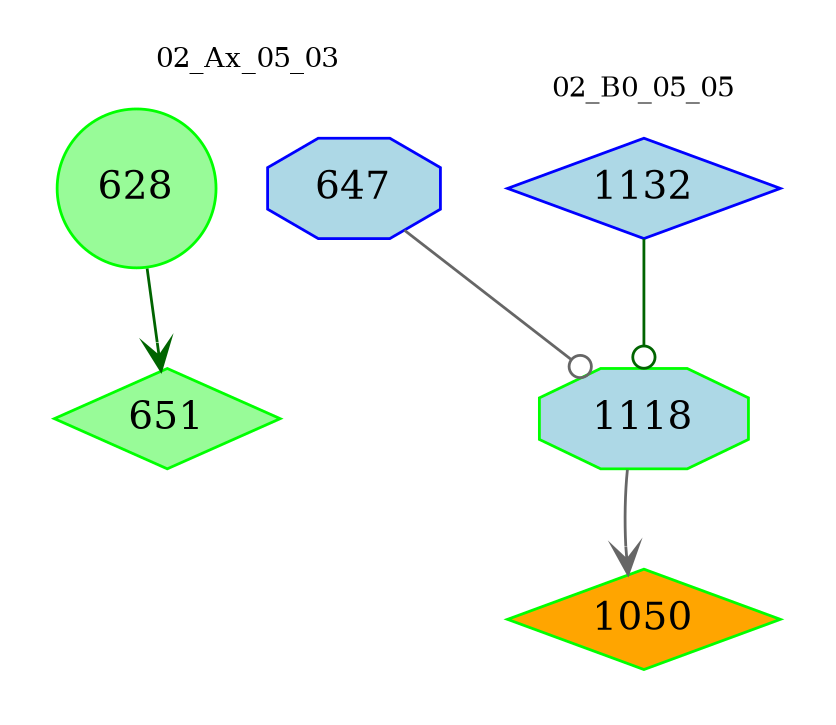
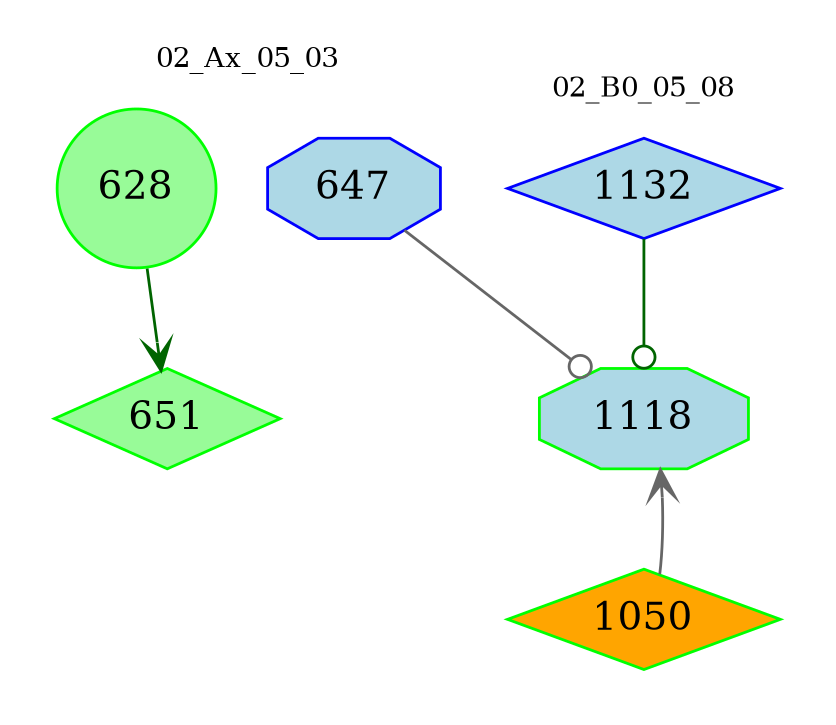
(644, 89) -> (644, 89)
(625, 508) -> (662, 536)
